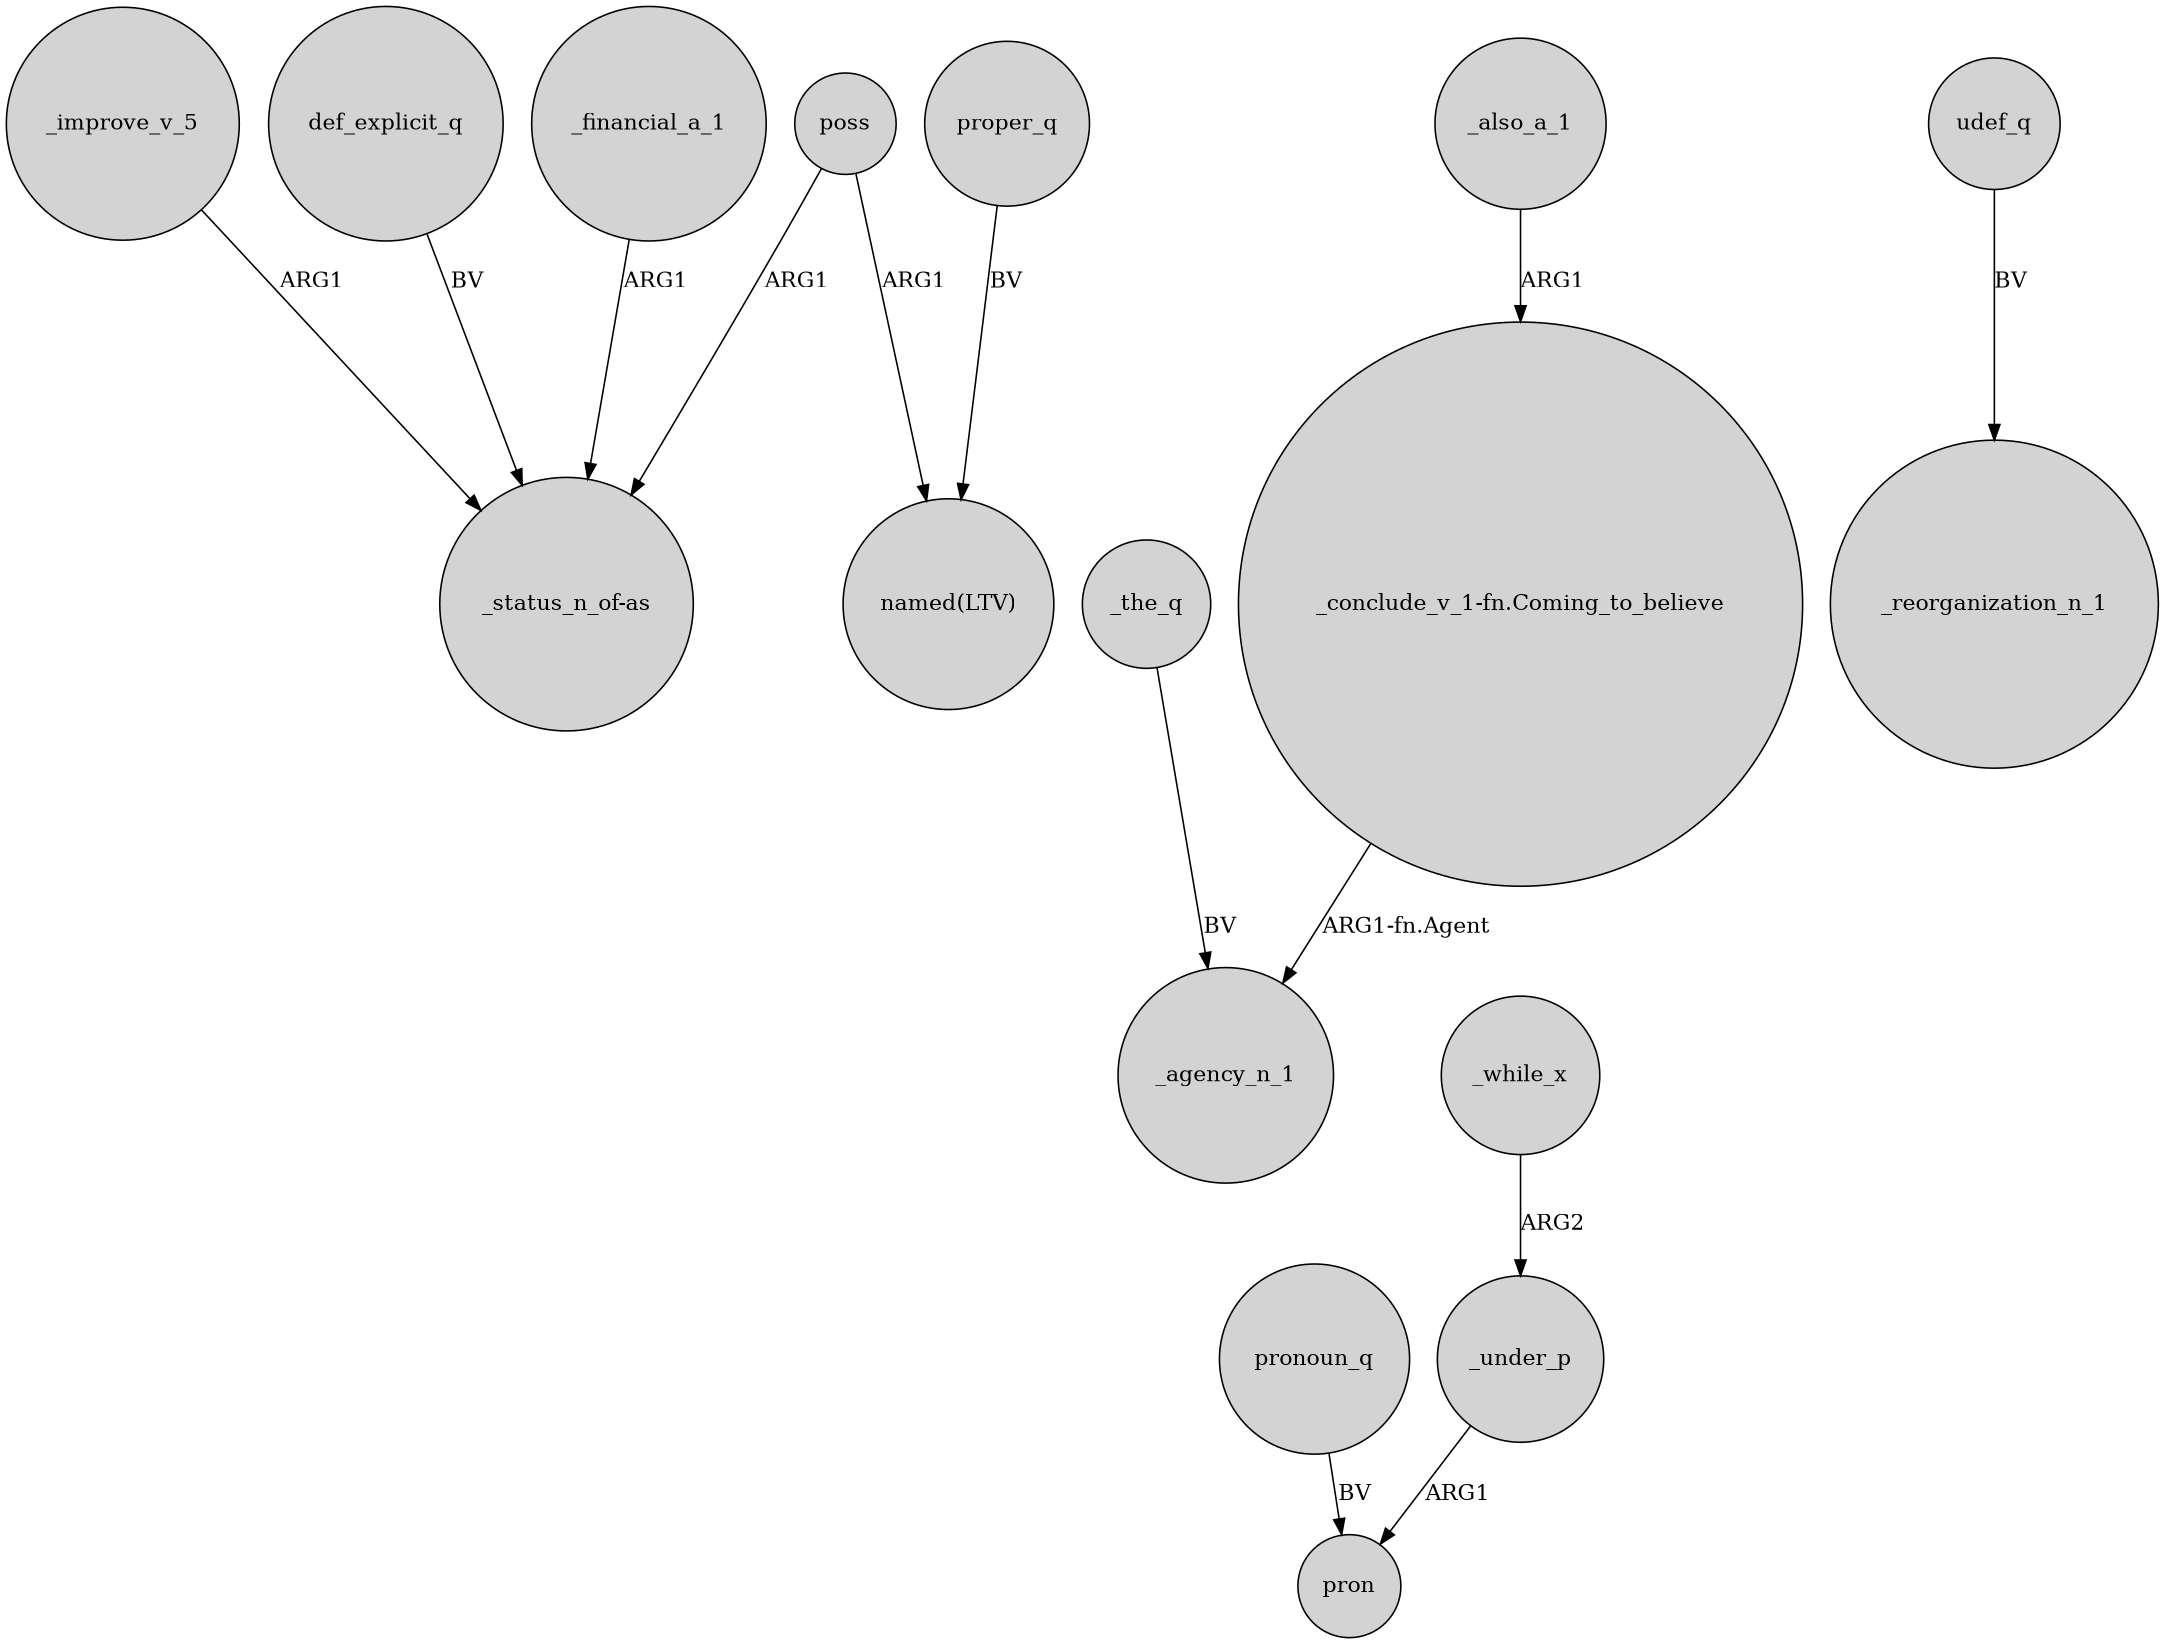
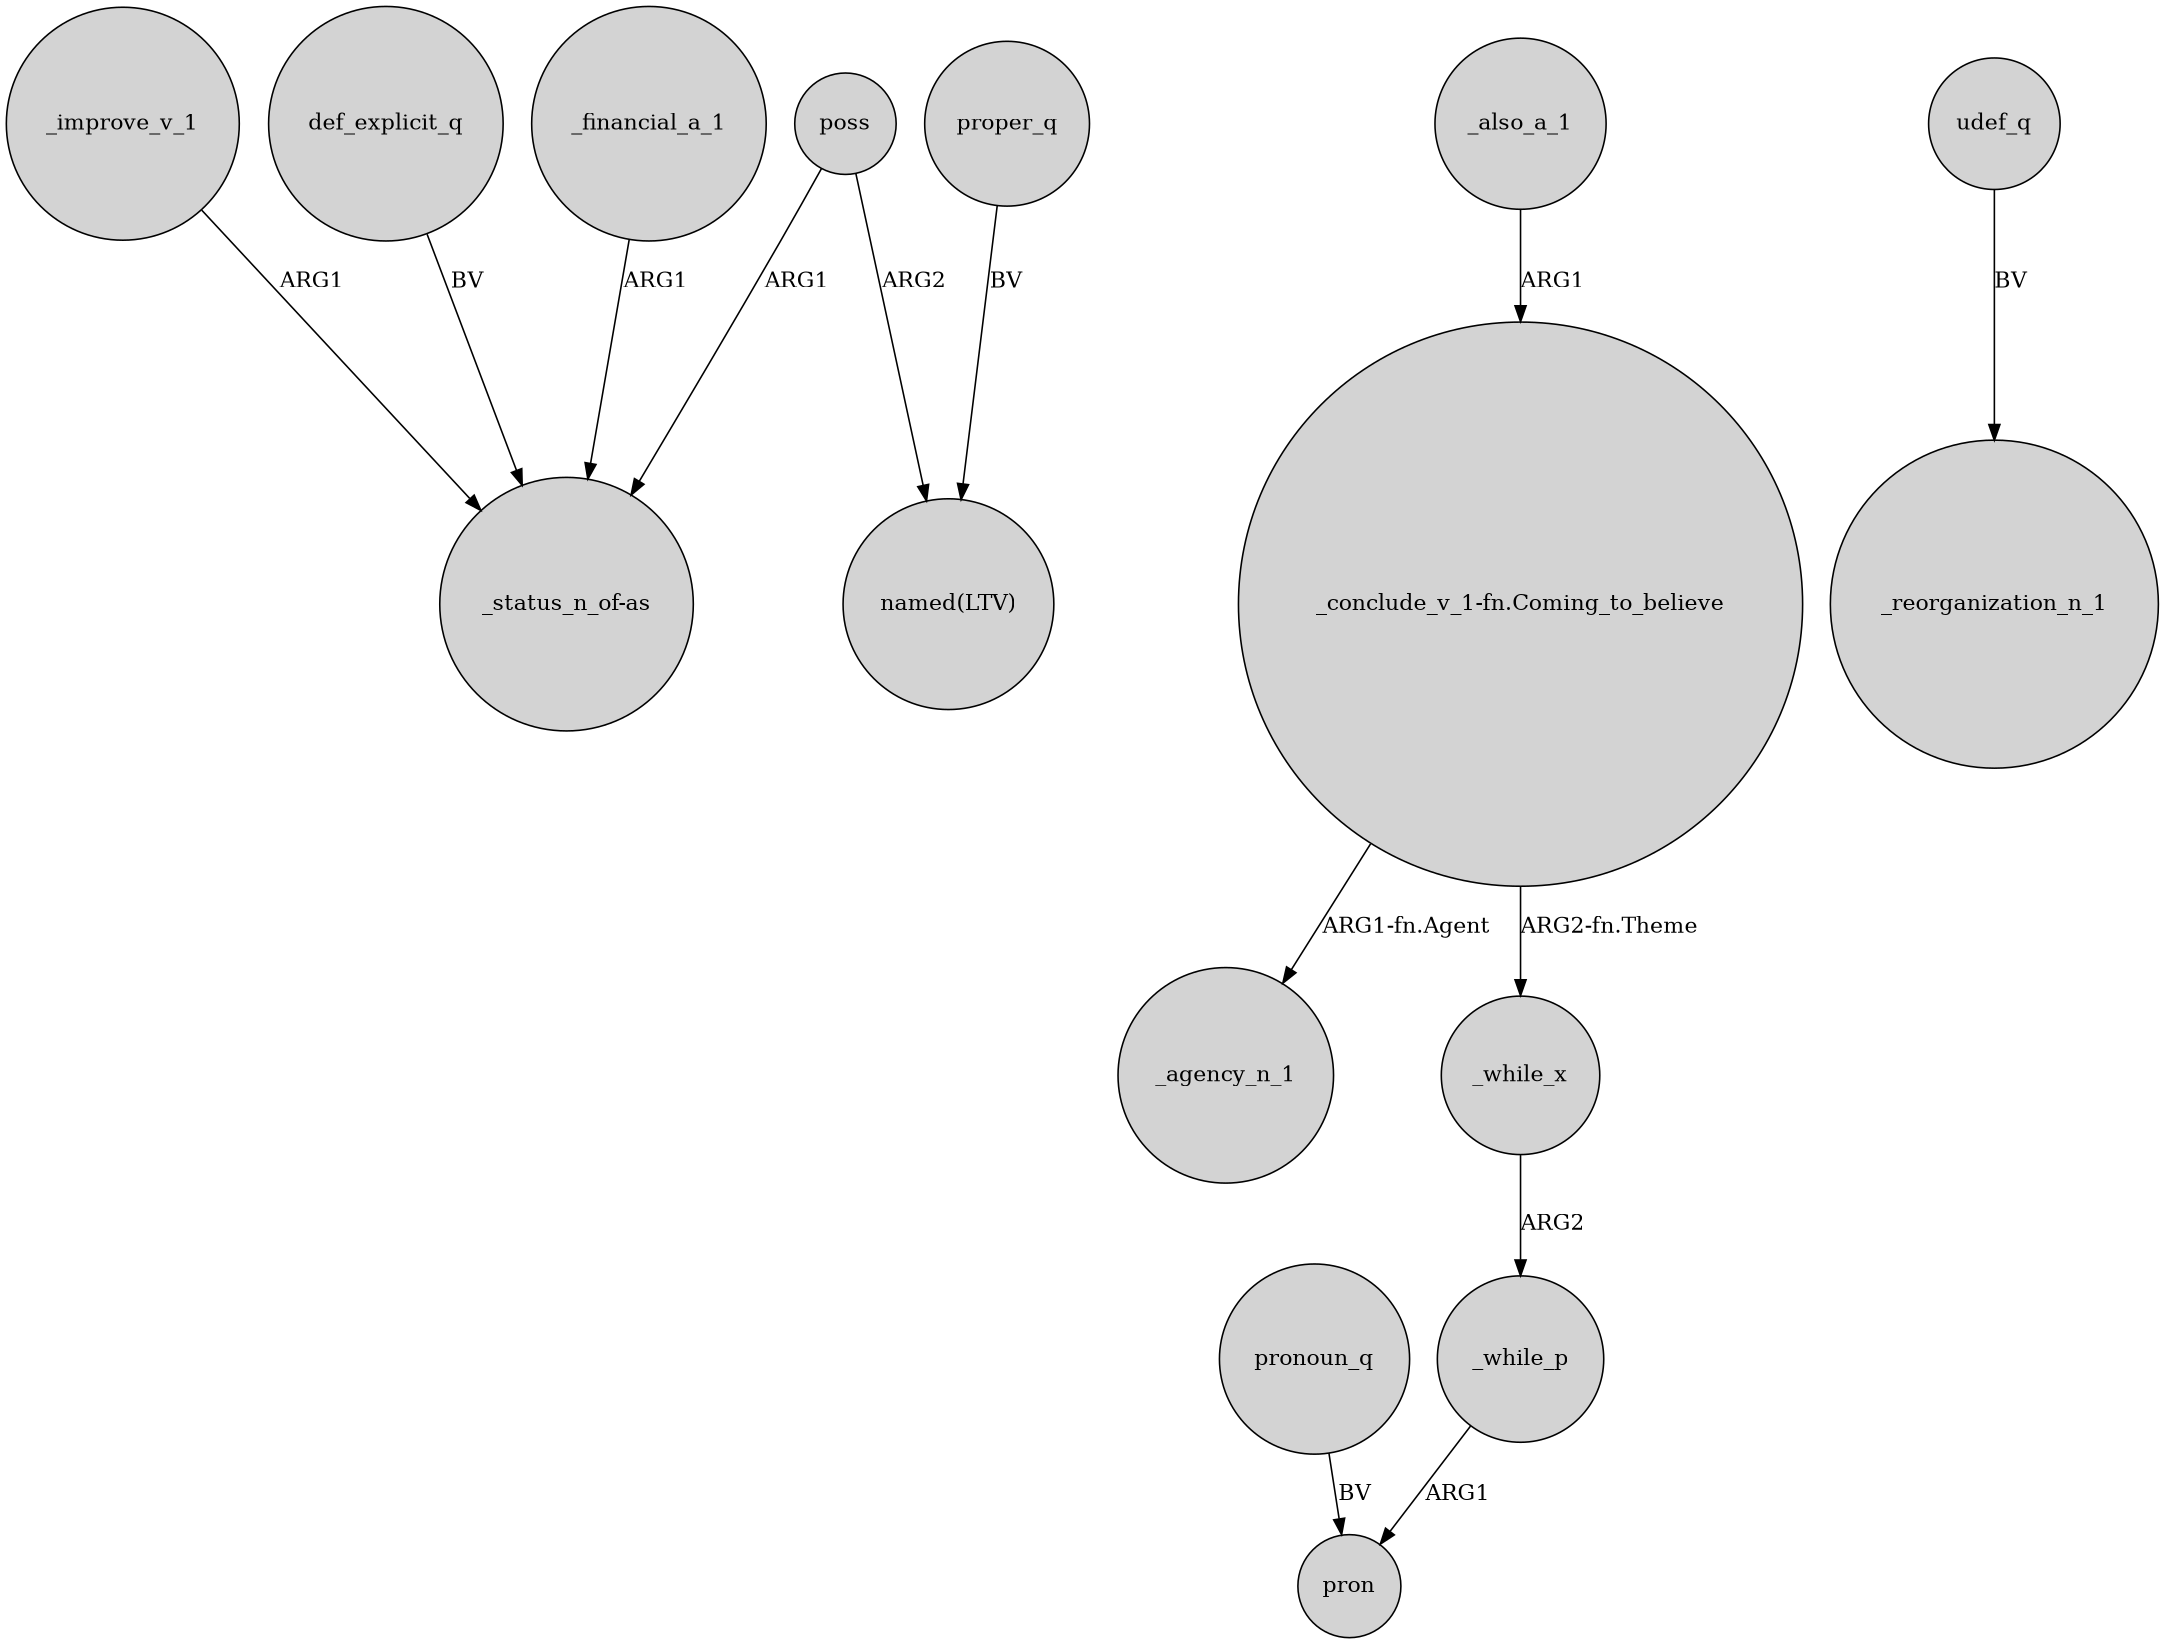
(123, 124) -> (123, 124)
(914, 282) -> (914, 282)
(1147, 604) -> none
none -> (1521, 933)
(1521, 1359) -> (1521, 1359)
